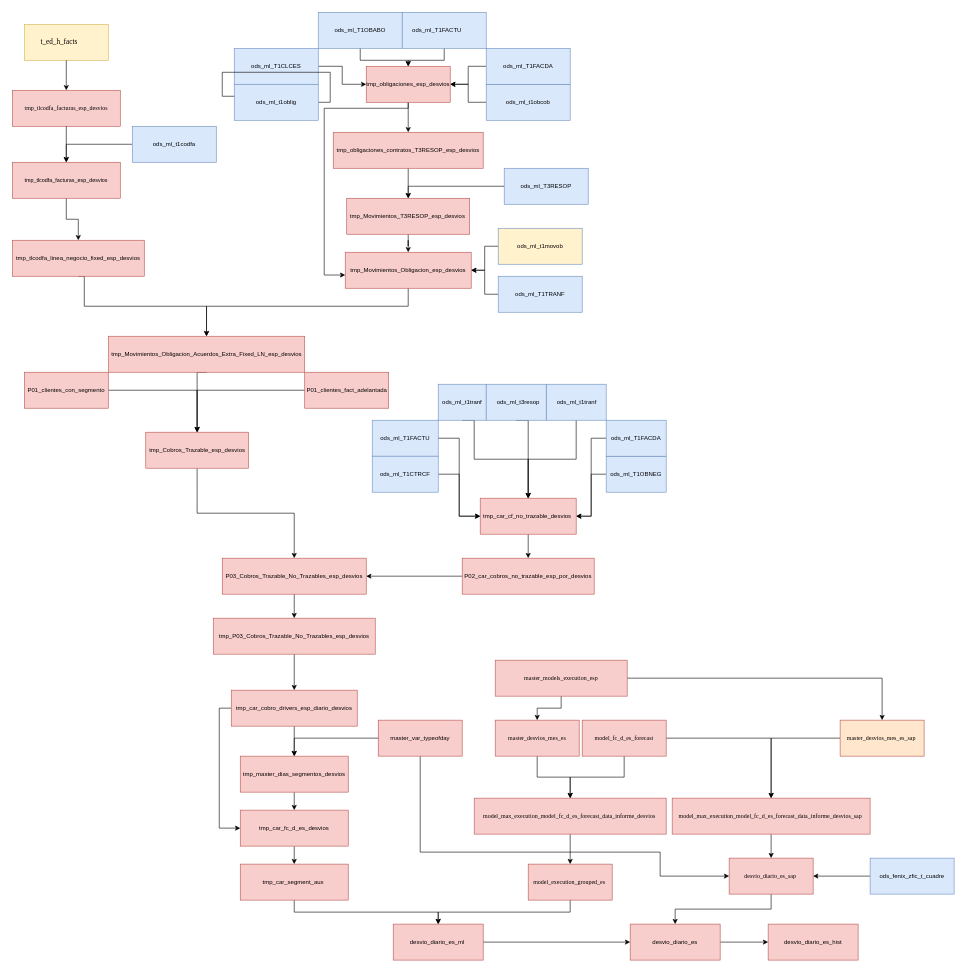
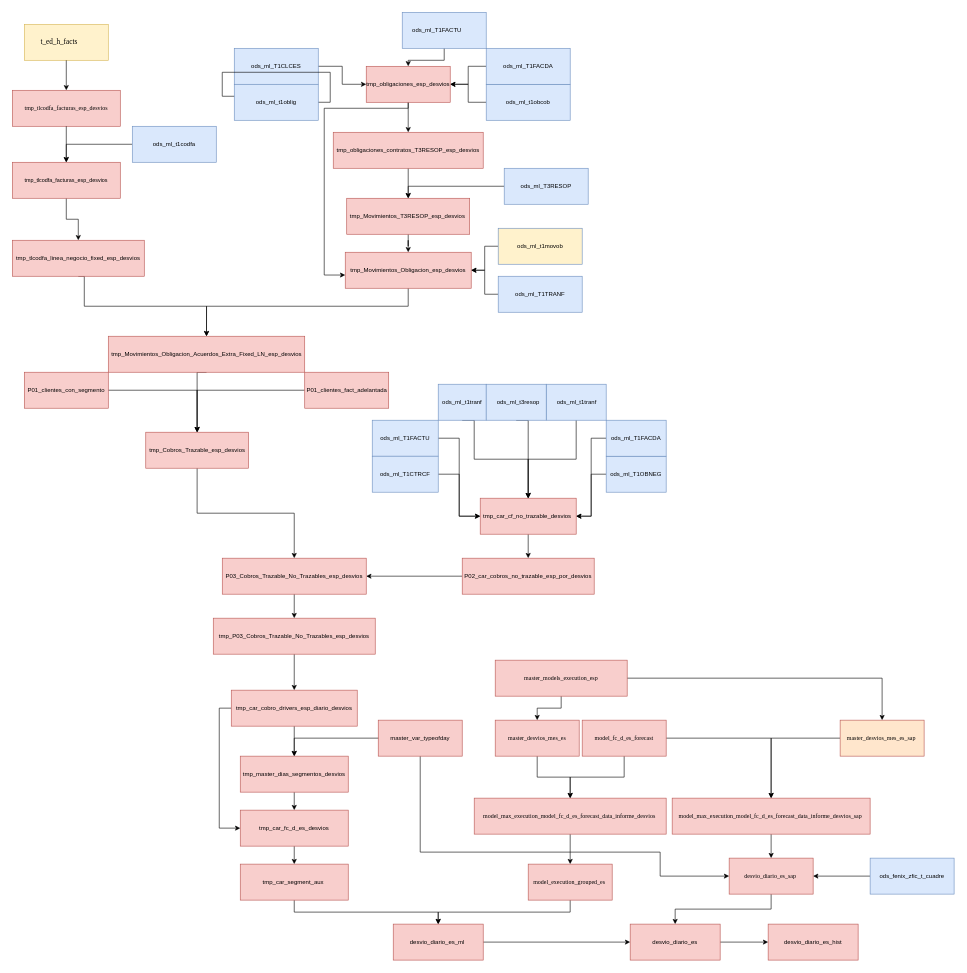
(360, 30) -> none
(377, 60) -> none
